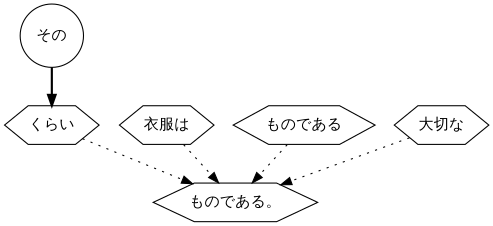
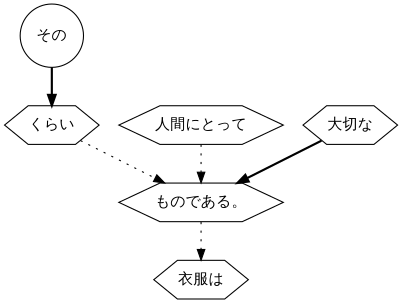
(304, 125) -> (201, 125)
(350, 159) -> (284, 159)
(197, 160) -> (201, 236)
